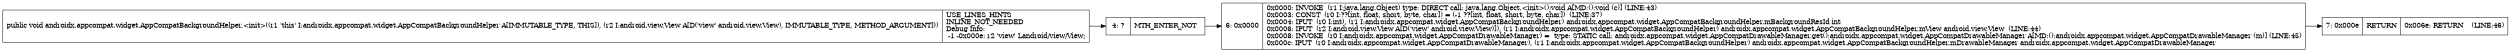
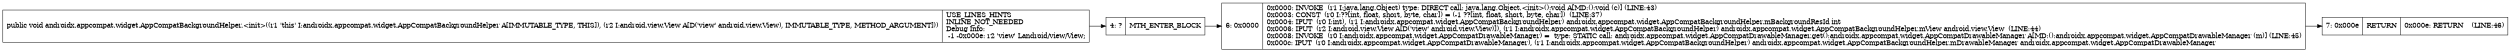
(1165, 26) -> (1165, 26)
(2454, 26) -> (2454, 26)
